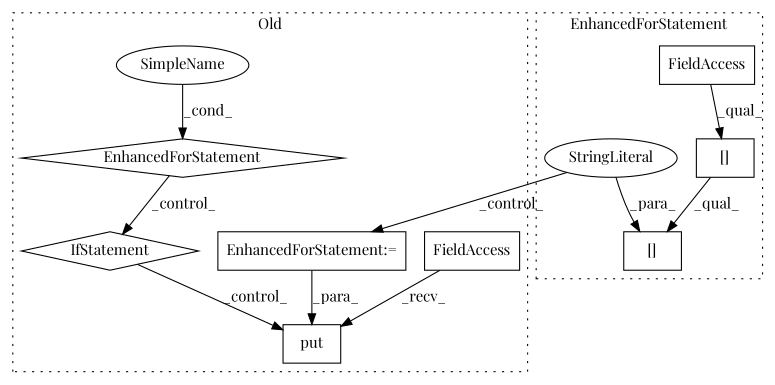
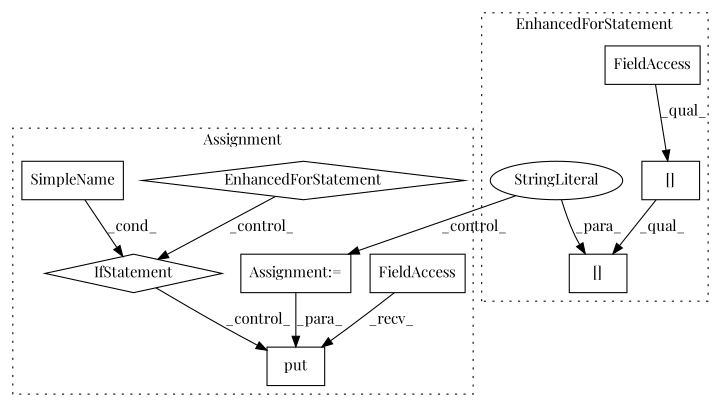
(270, 25) -> (243, 140)
(183, 65) -> (73, 181)
(183, 106) -> (101, 224)
(312, 251) -> (296, 273)
